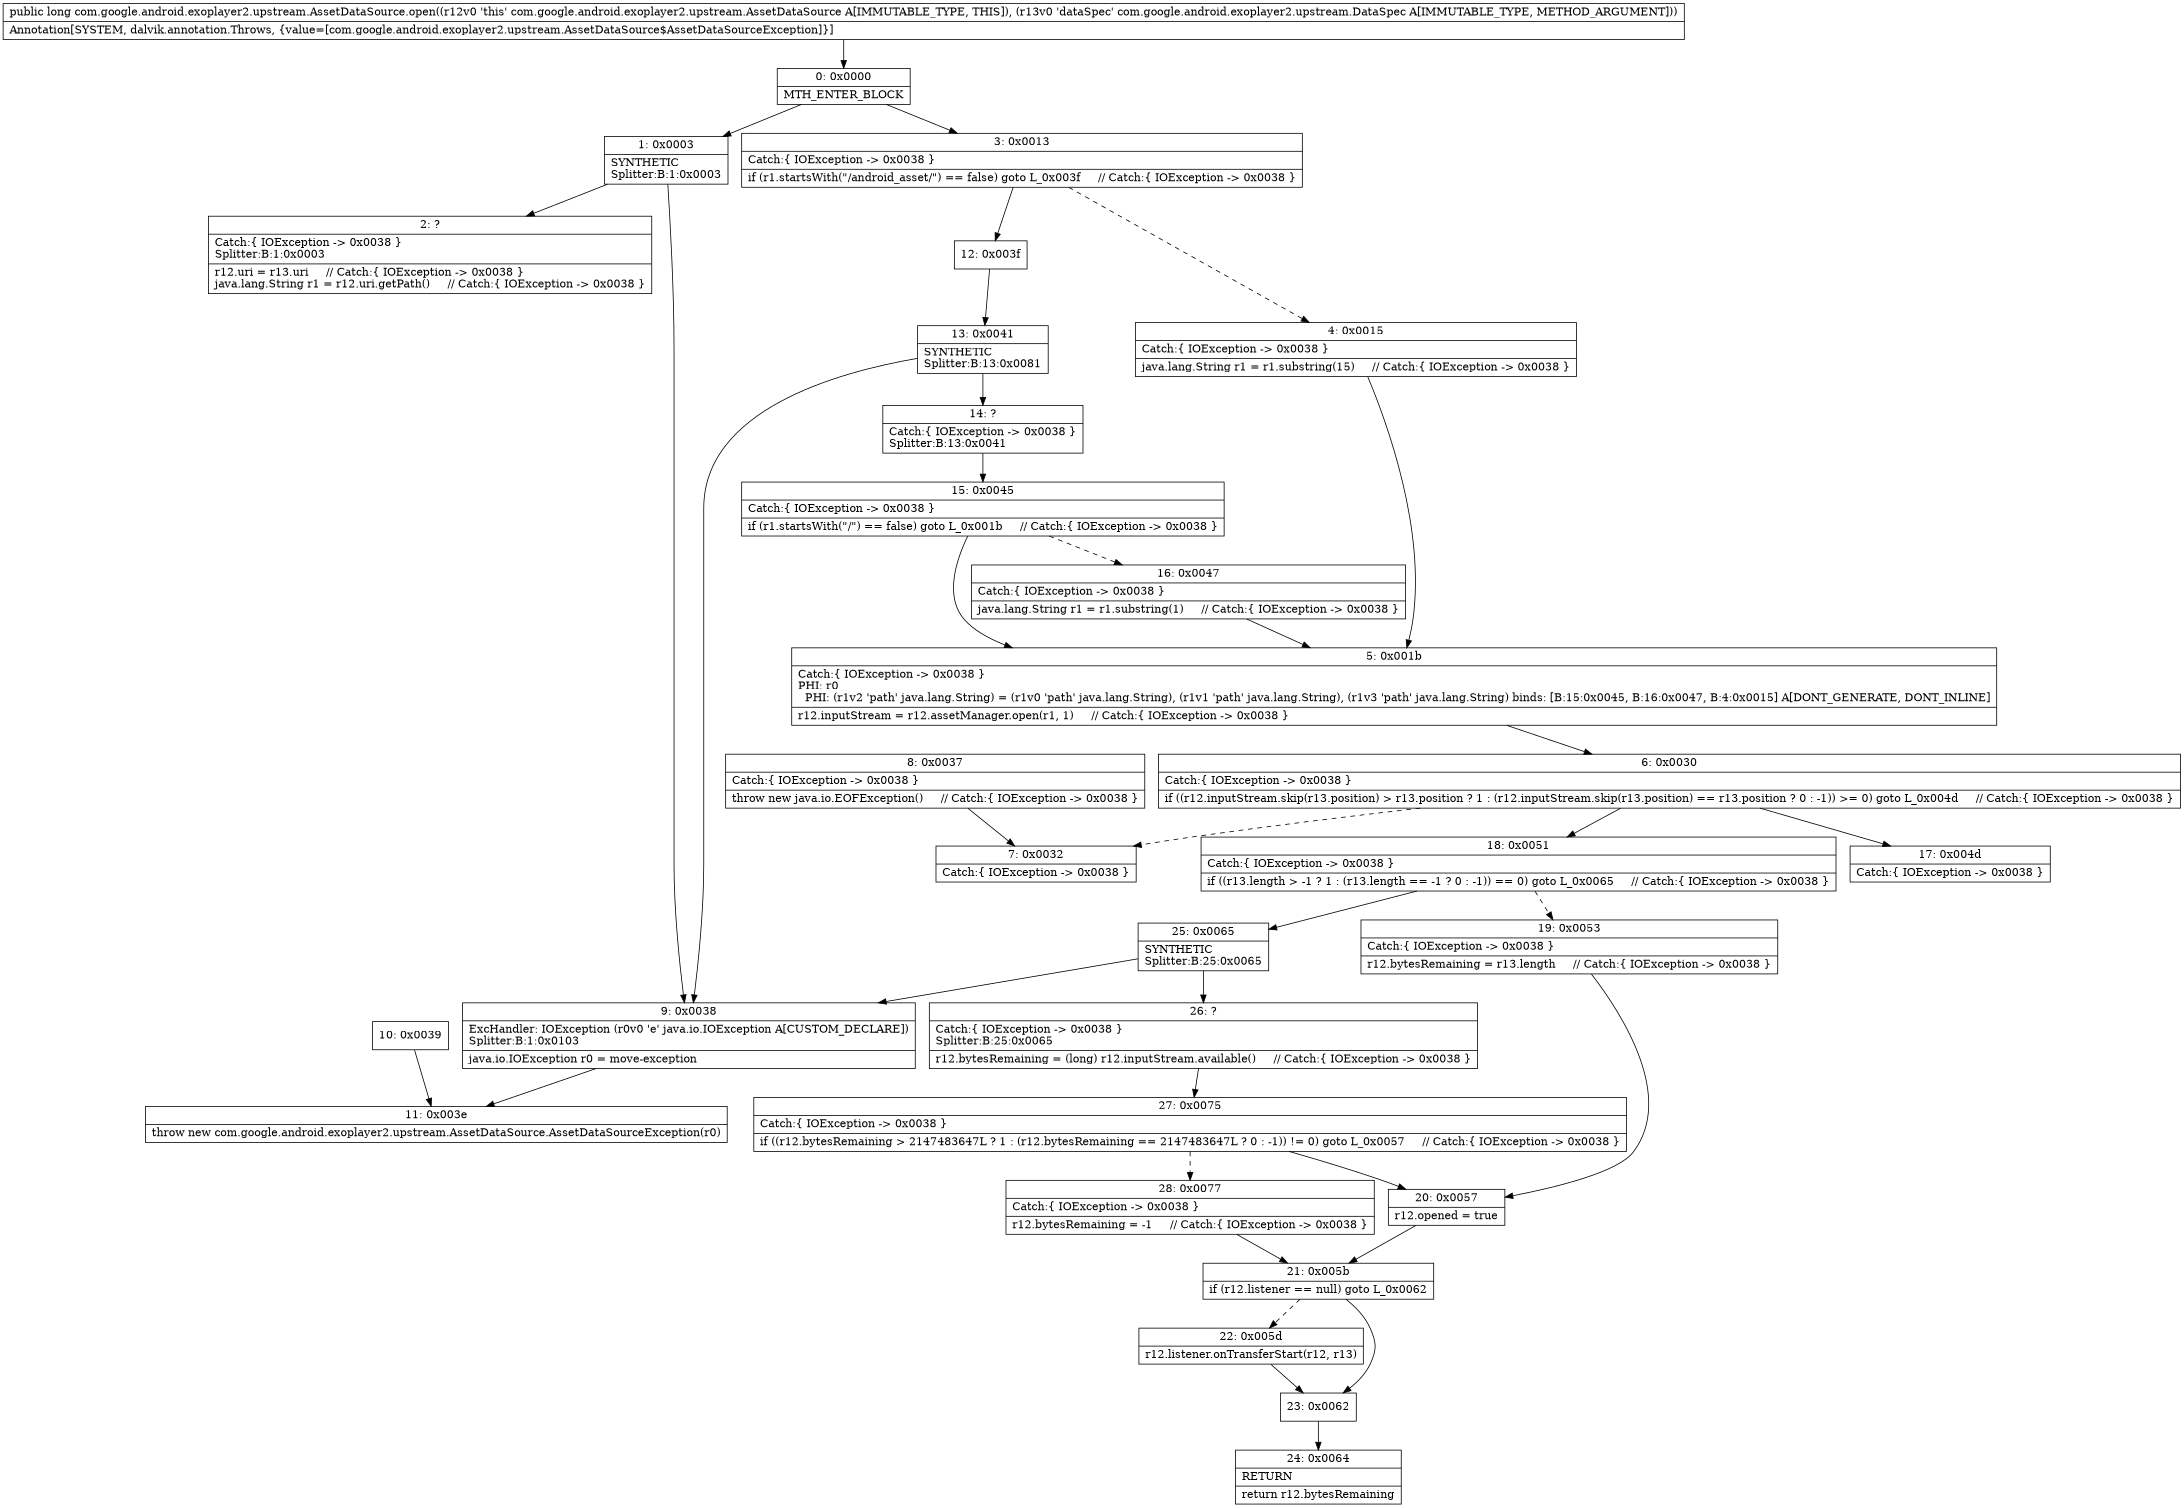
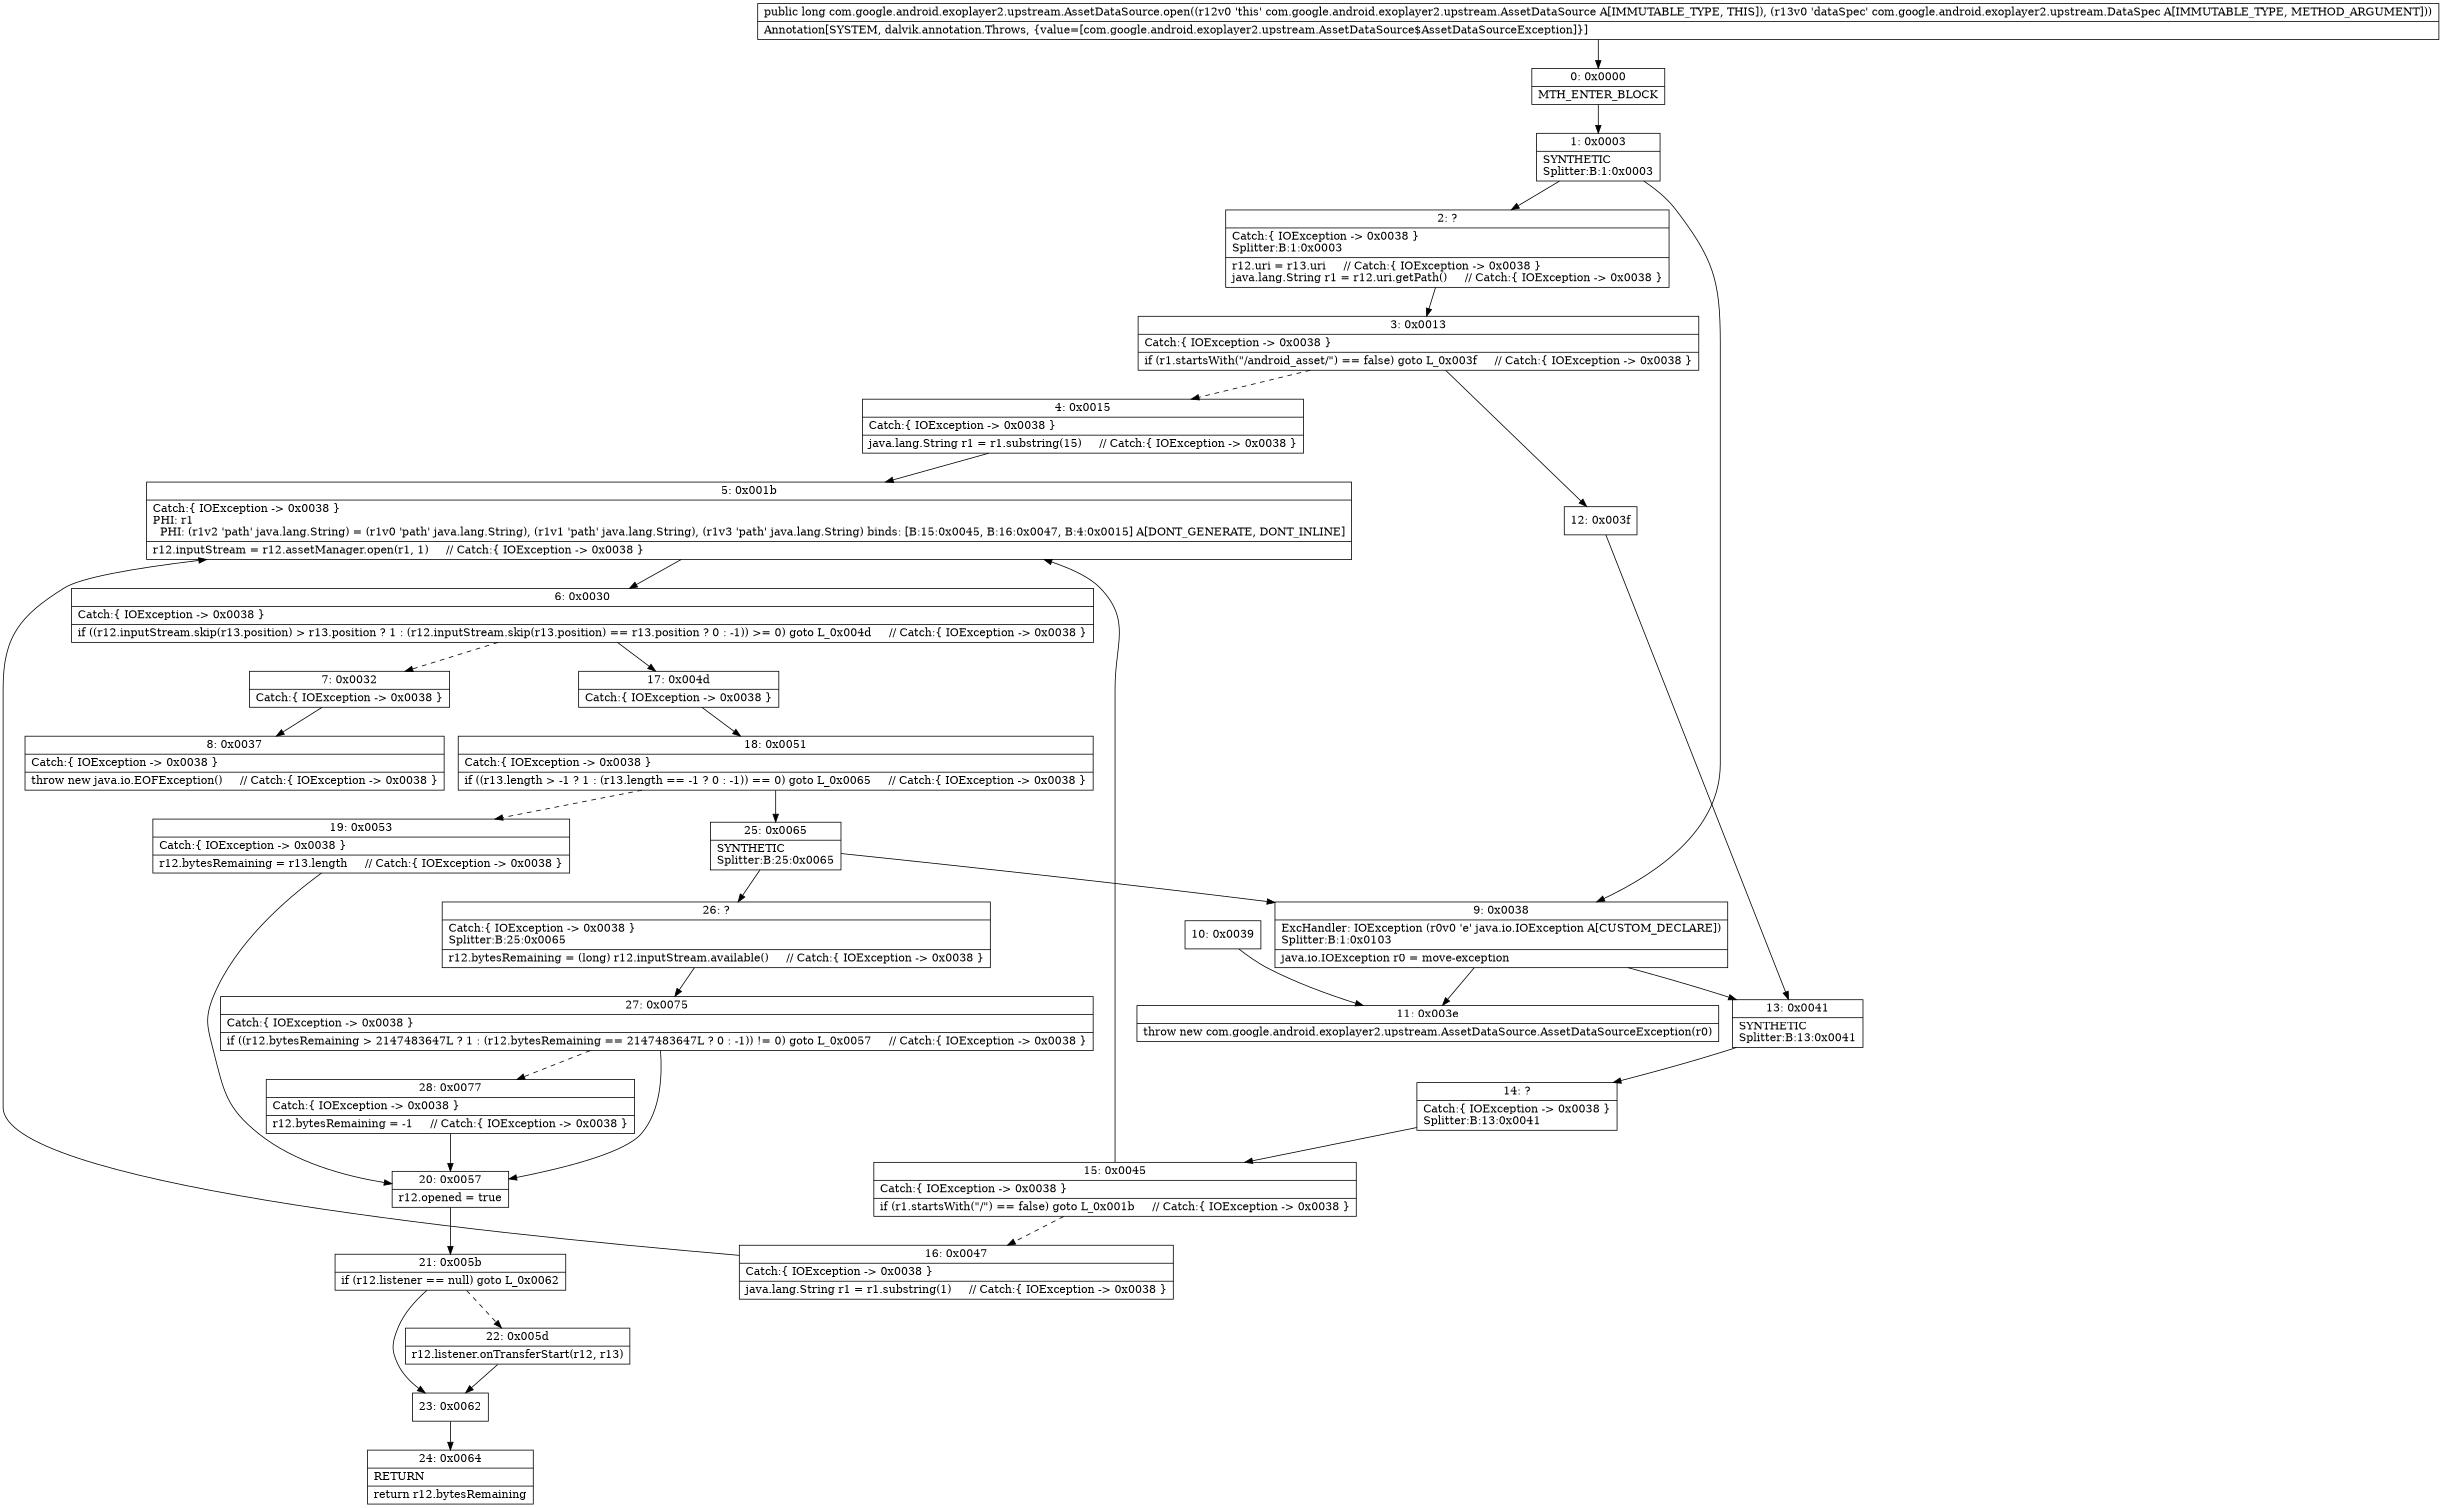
(918, 117) -> (1432, 298)
(983, 364) -> (1798, 1038)
(704, 611) -> (1679, 982)
(820, 686) -> (175, 520)
(1597, 821) -> (718, 719)
(988, 825) -> (303, 720)
(1259, 1247) -> (450, 1148)
